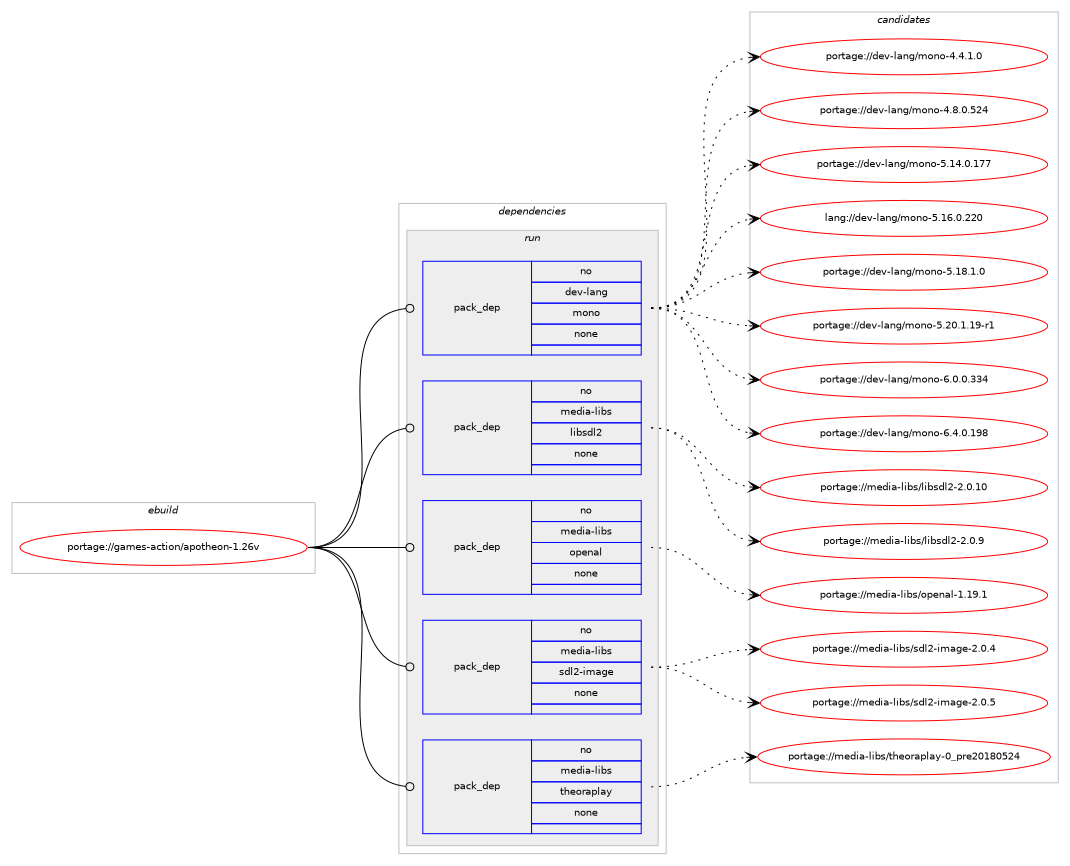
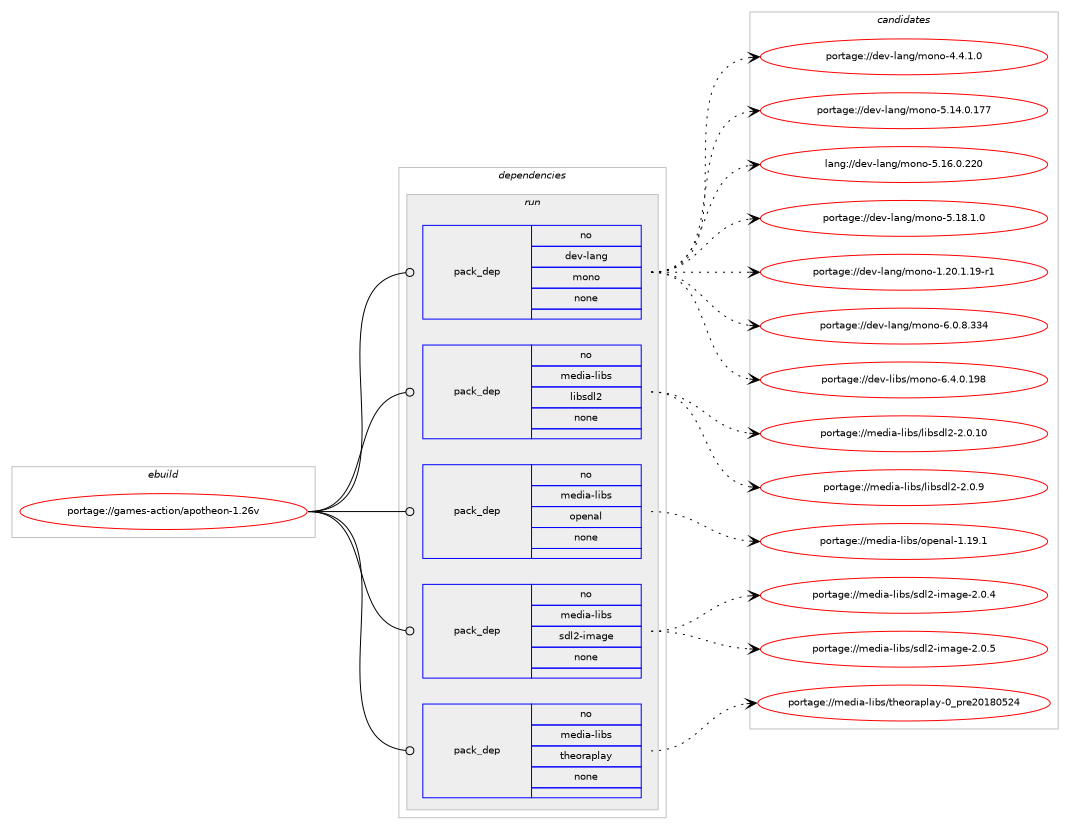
(904, 111) -> none
(904, 326) -> (904, 272)
(904, 380) -> (904, 326)
(904, 434) -> (904, 380)
